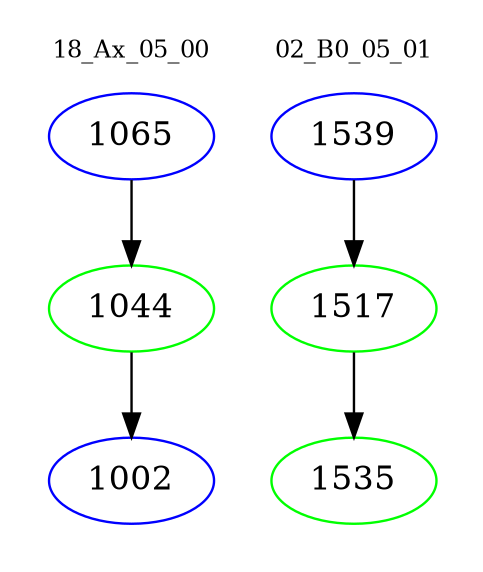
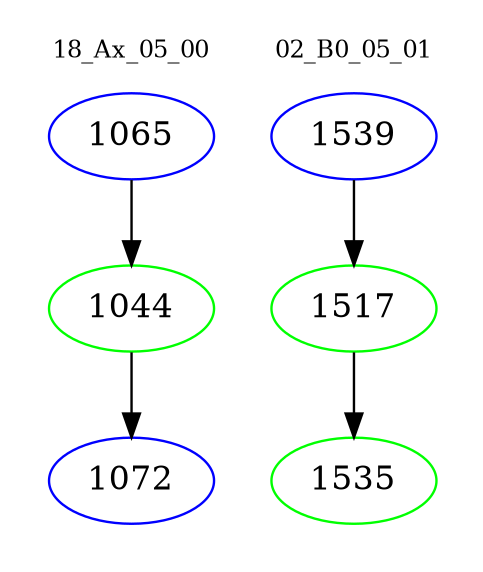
(132, 481) -> (132, 481)
